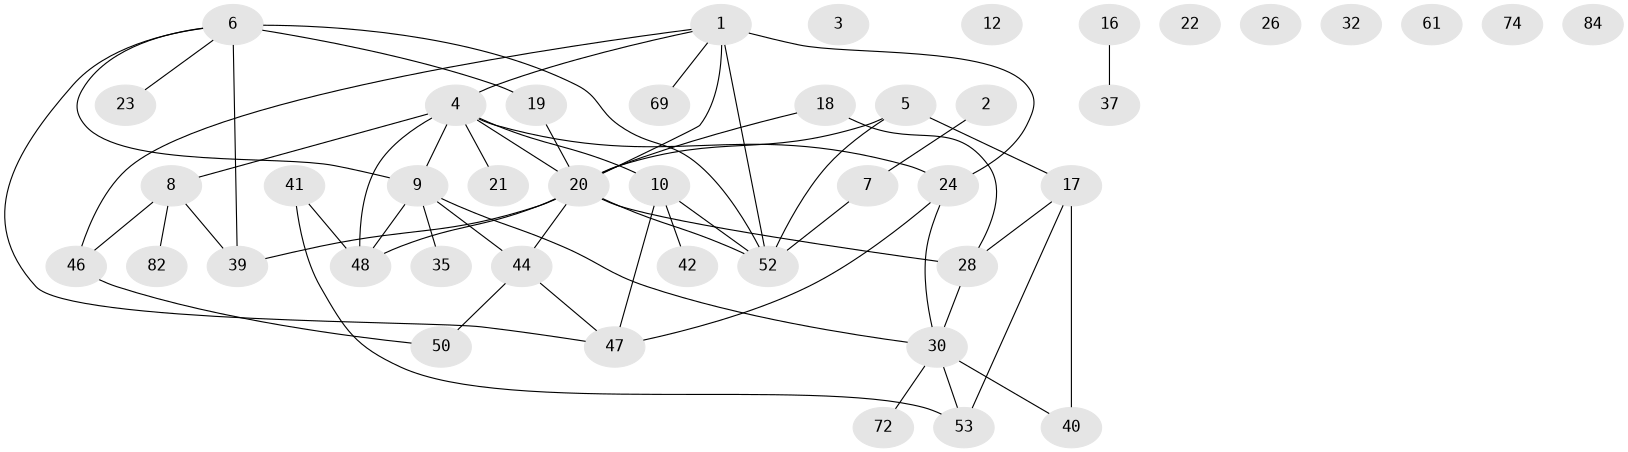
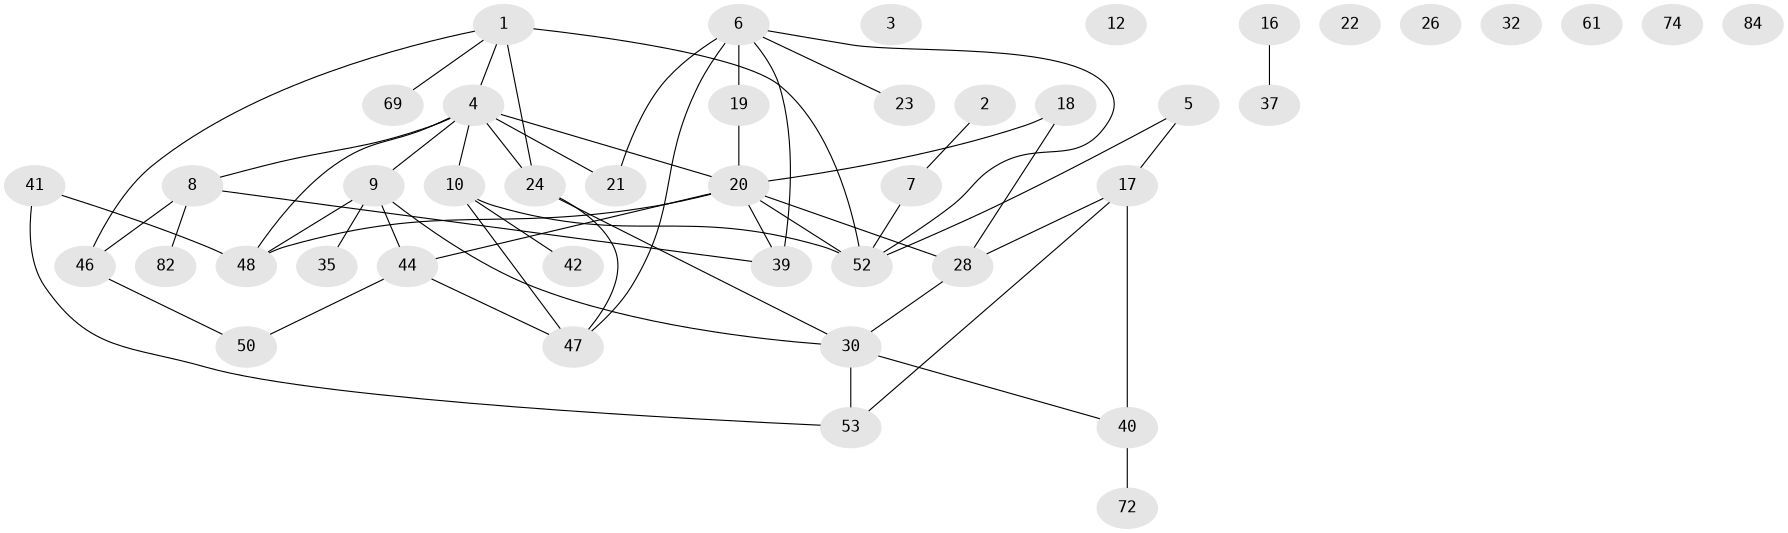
(689, 131) -> none
(807, 139) -> none
(134, 149) -> (656, 92)
(910, 387) -> (1127, 468)
